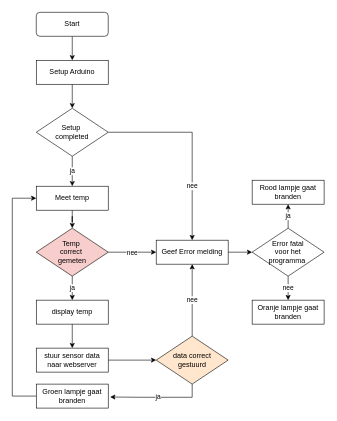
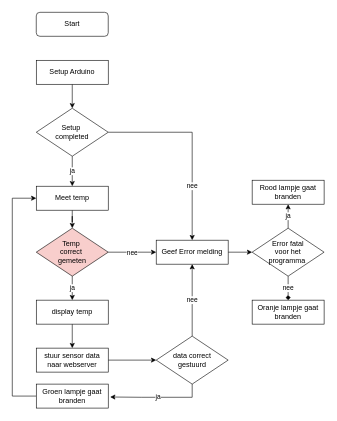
(72, 54) -> none
(288, 294) -> (288, 294)
(192, 360) -> (192, 360)
